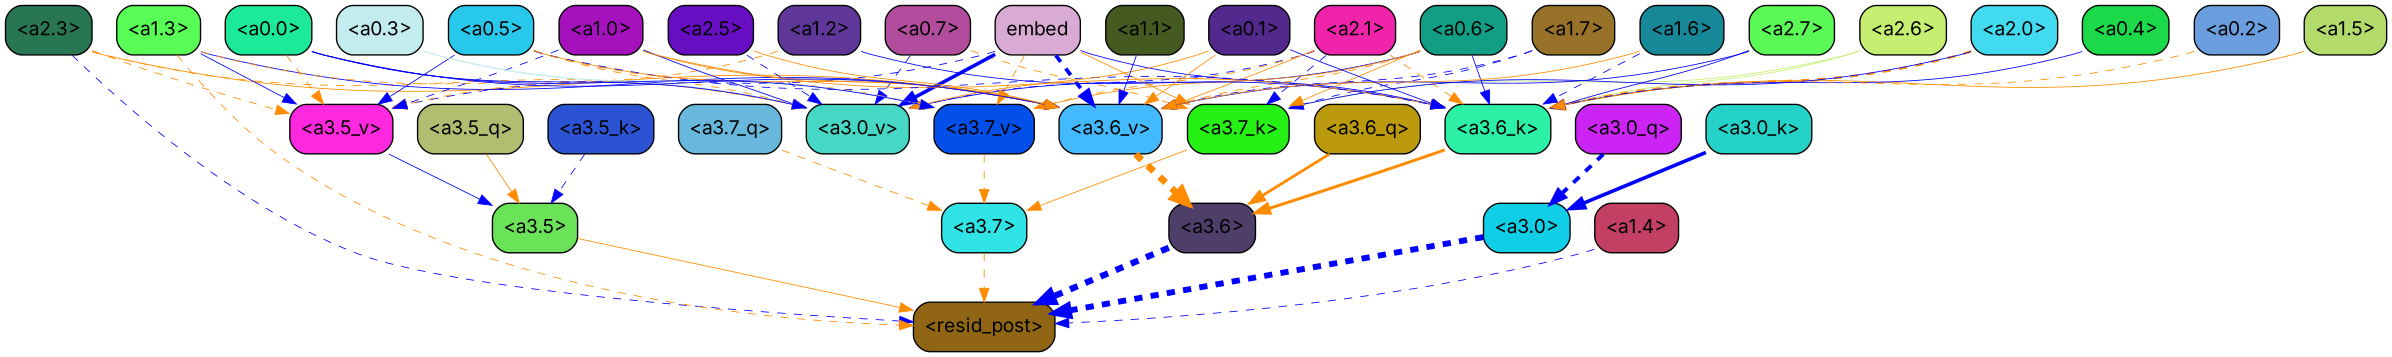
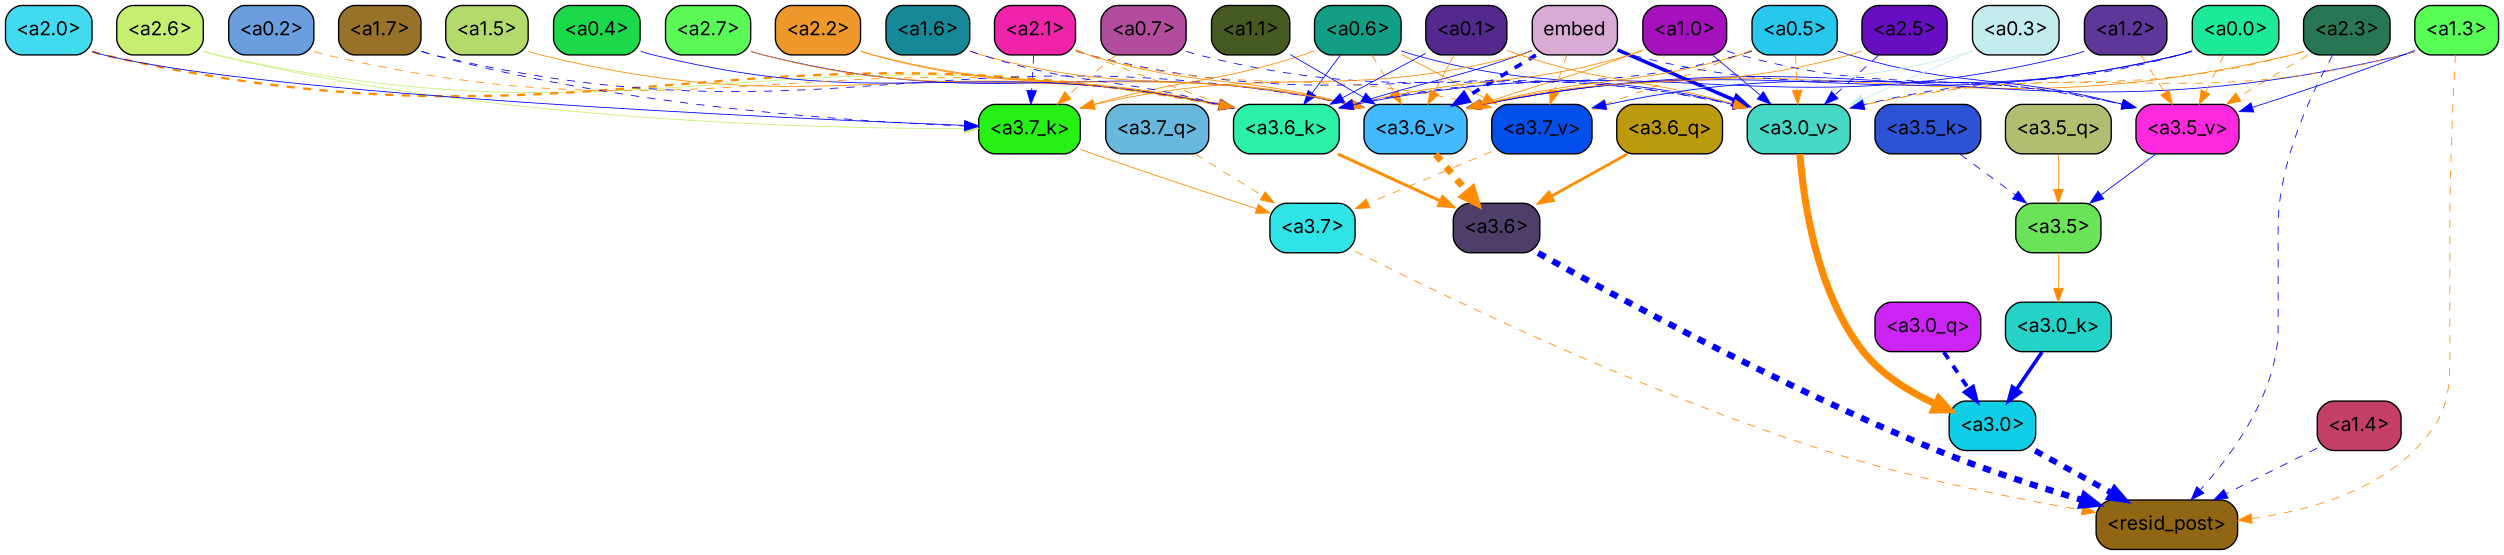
none -> (818, 30)
(1657, 79) -> (985, 82)
(552, 82) -> (2029, 81)
(739, 273) -> (2058, 271)
none -> (1833, 300)
